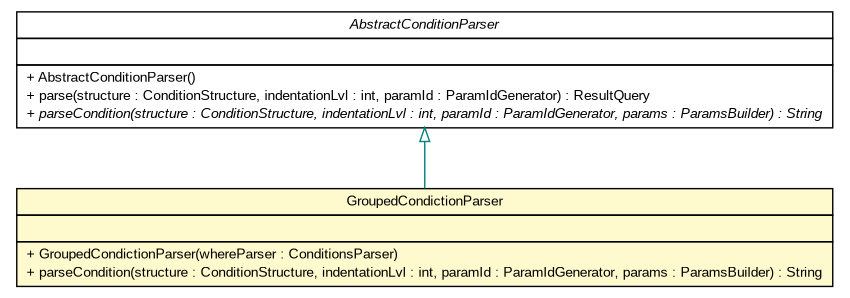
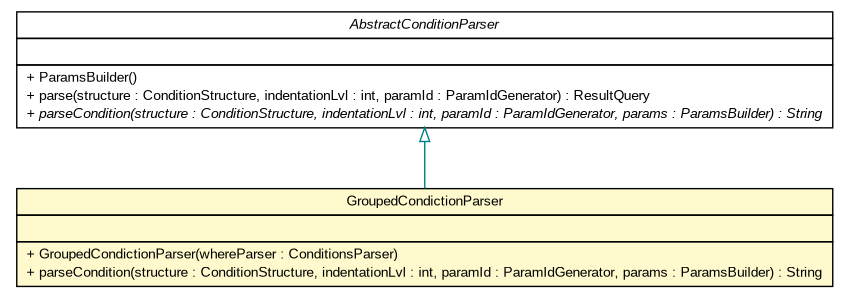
(111, 78) -> (82, 78)
